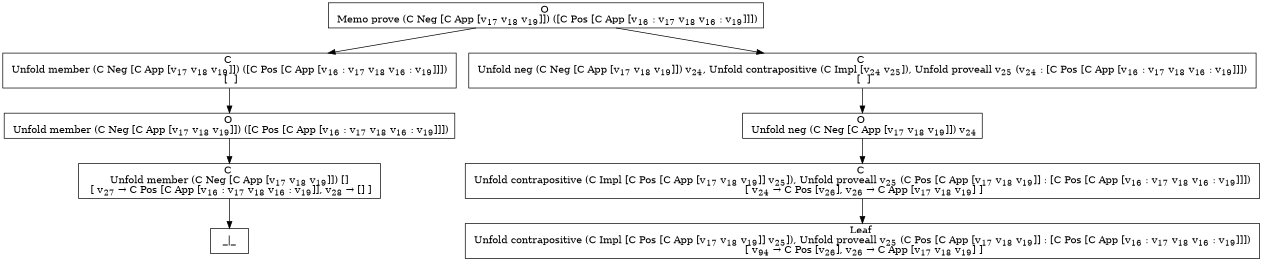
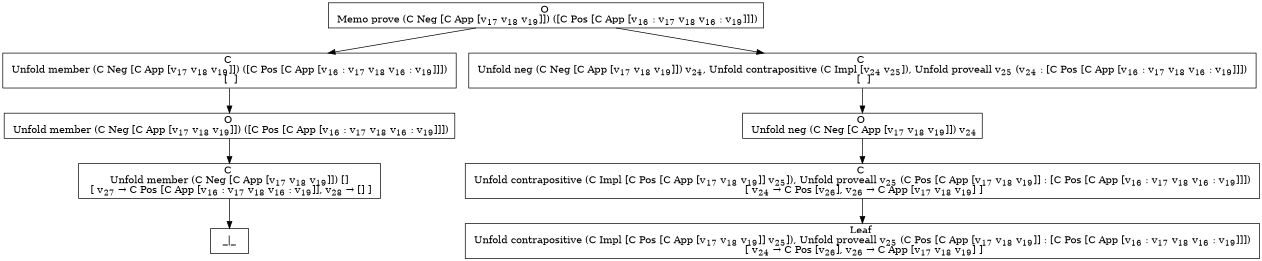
(764, 250) -> (764, 250)
